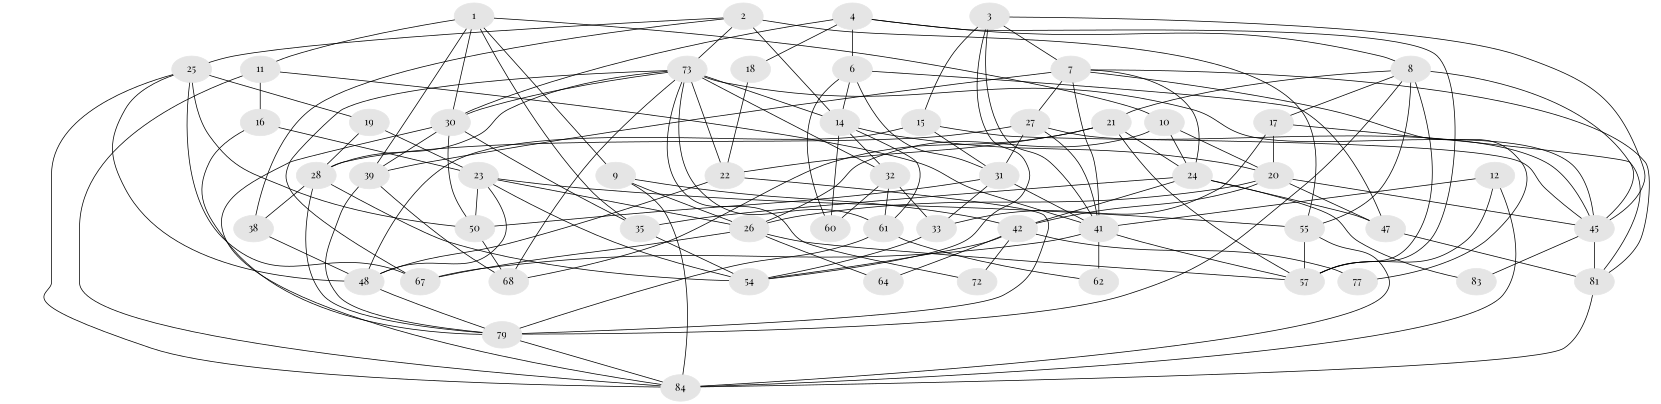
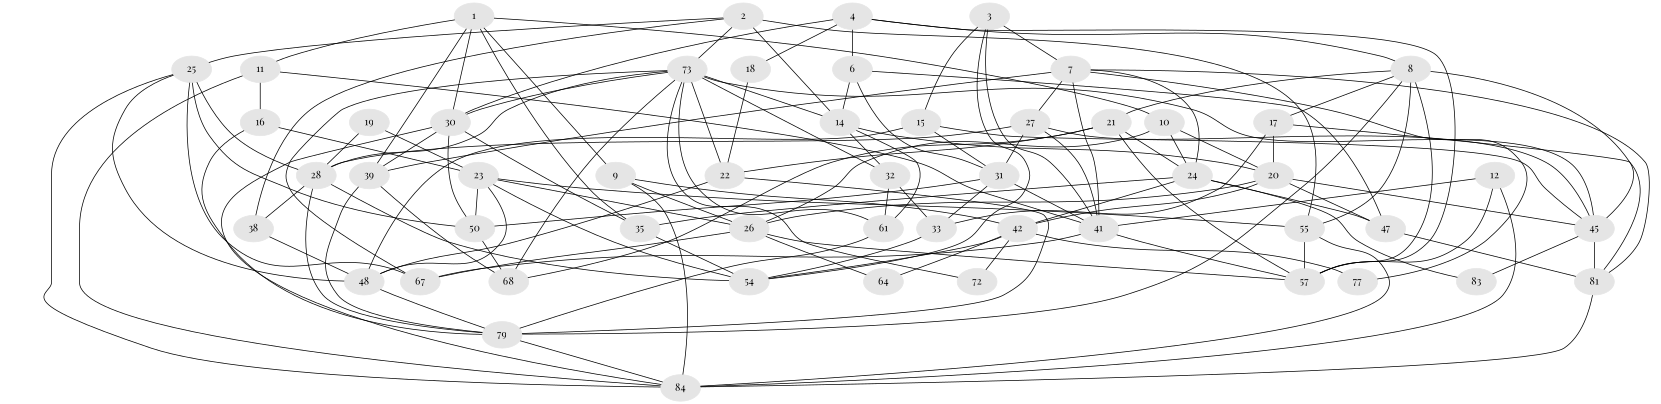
(1387, 33) -> none
(280, 96) -> (239, 140)
(830, 229) -> none
(1099, 282) -> none
